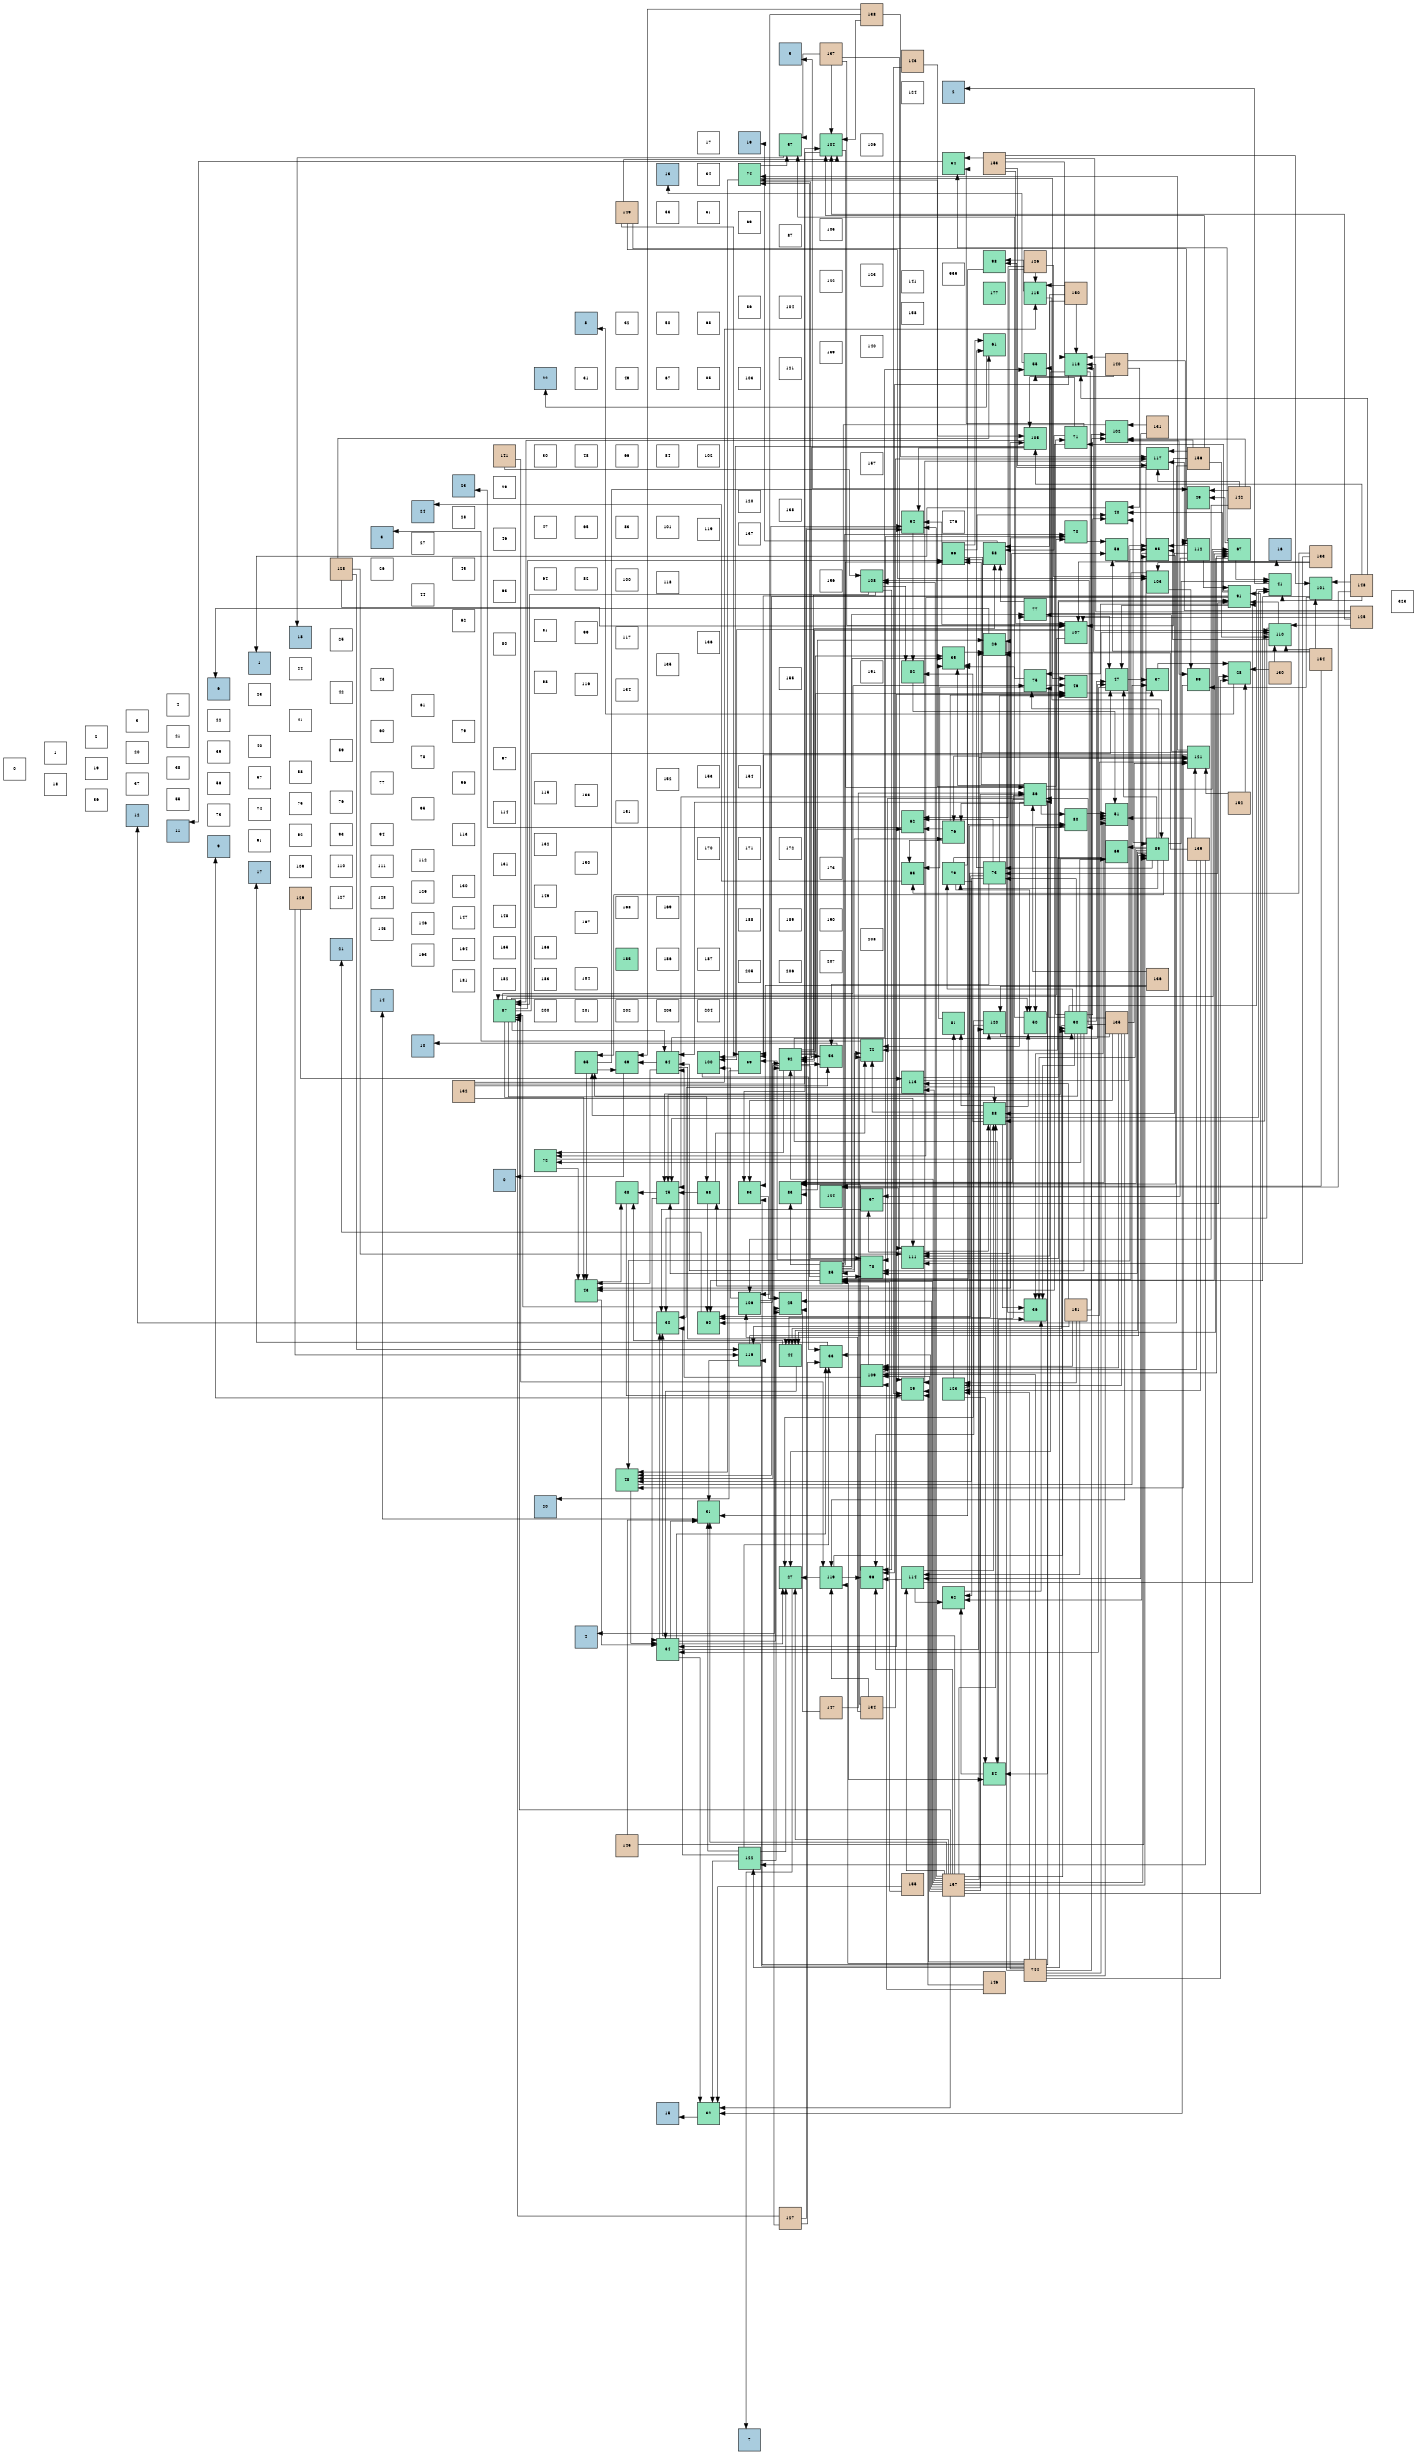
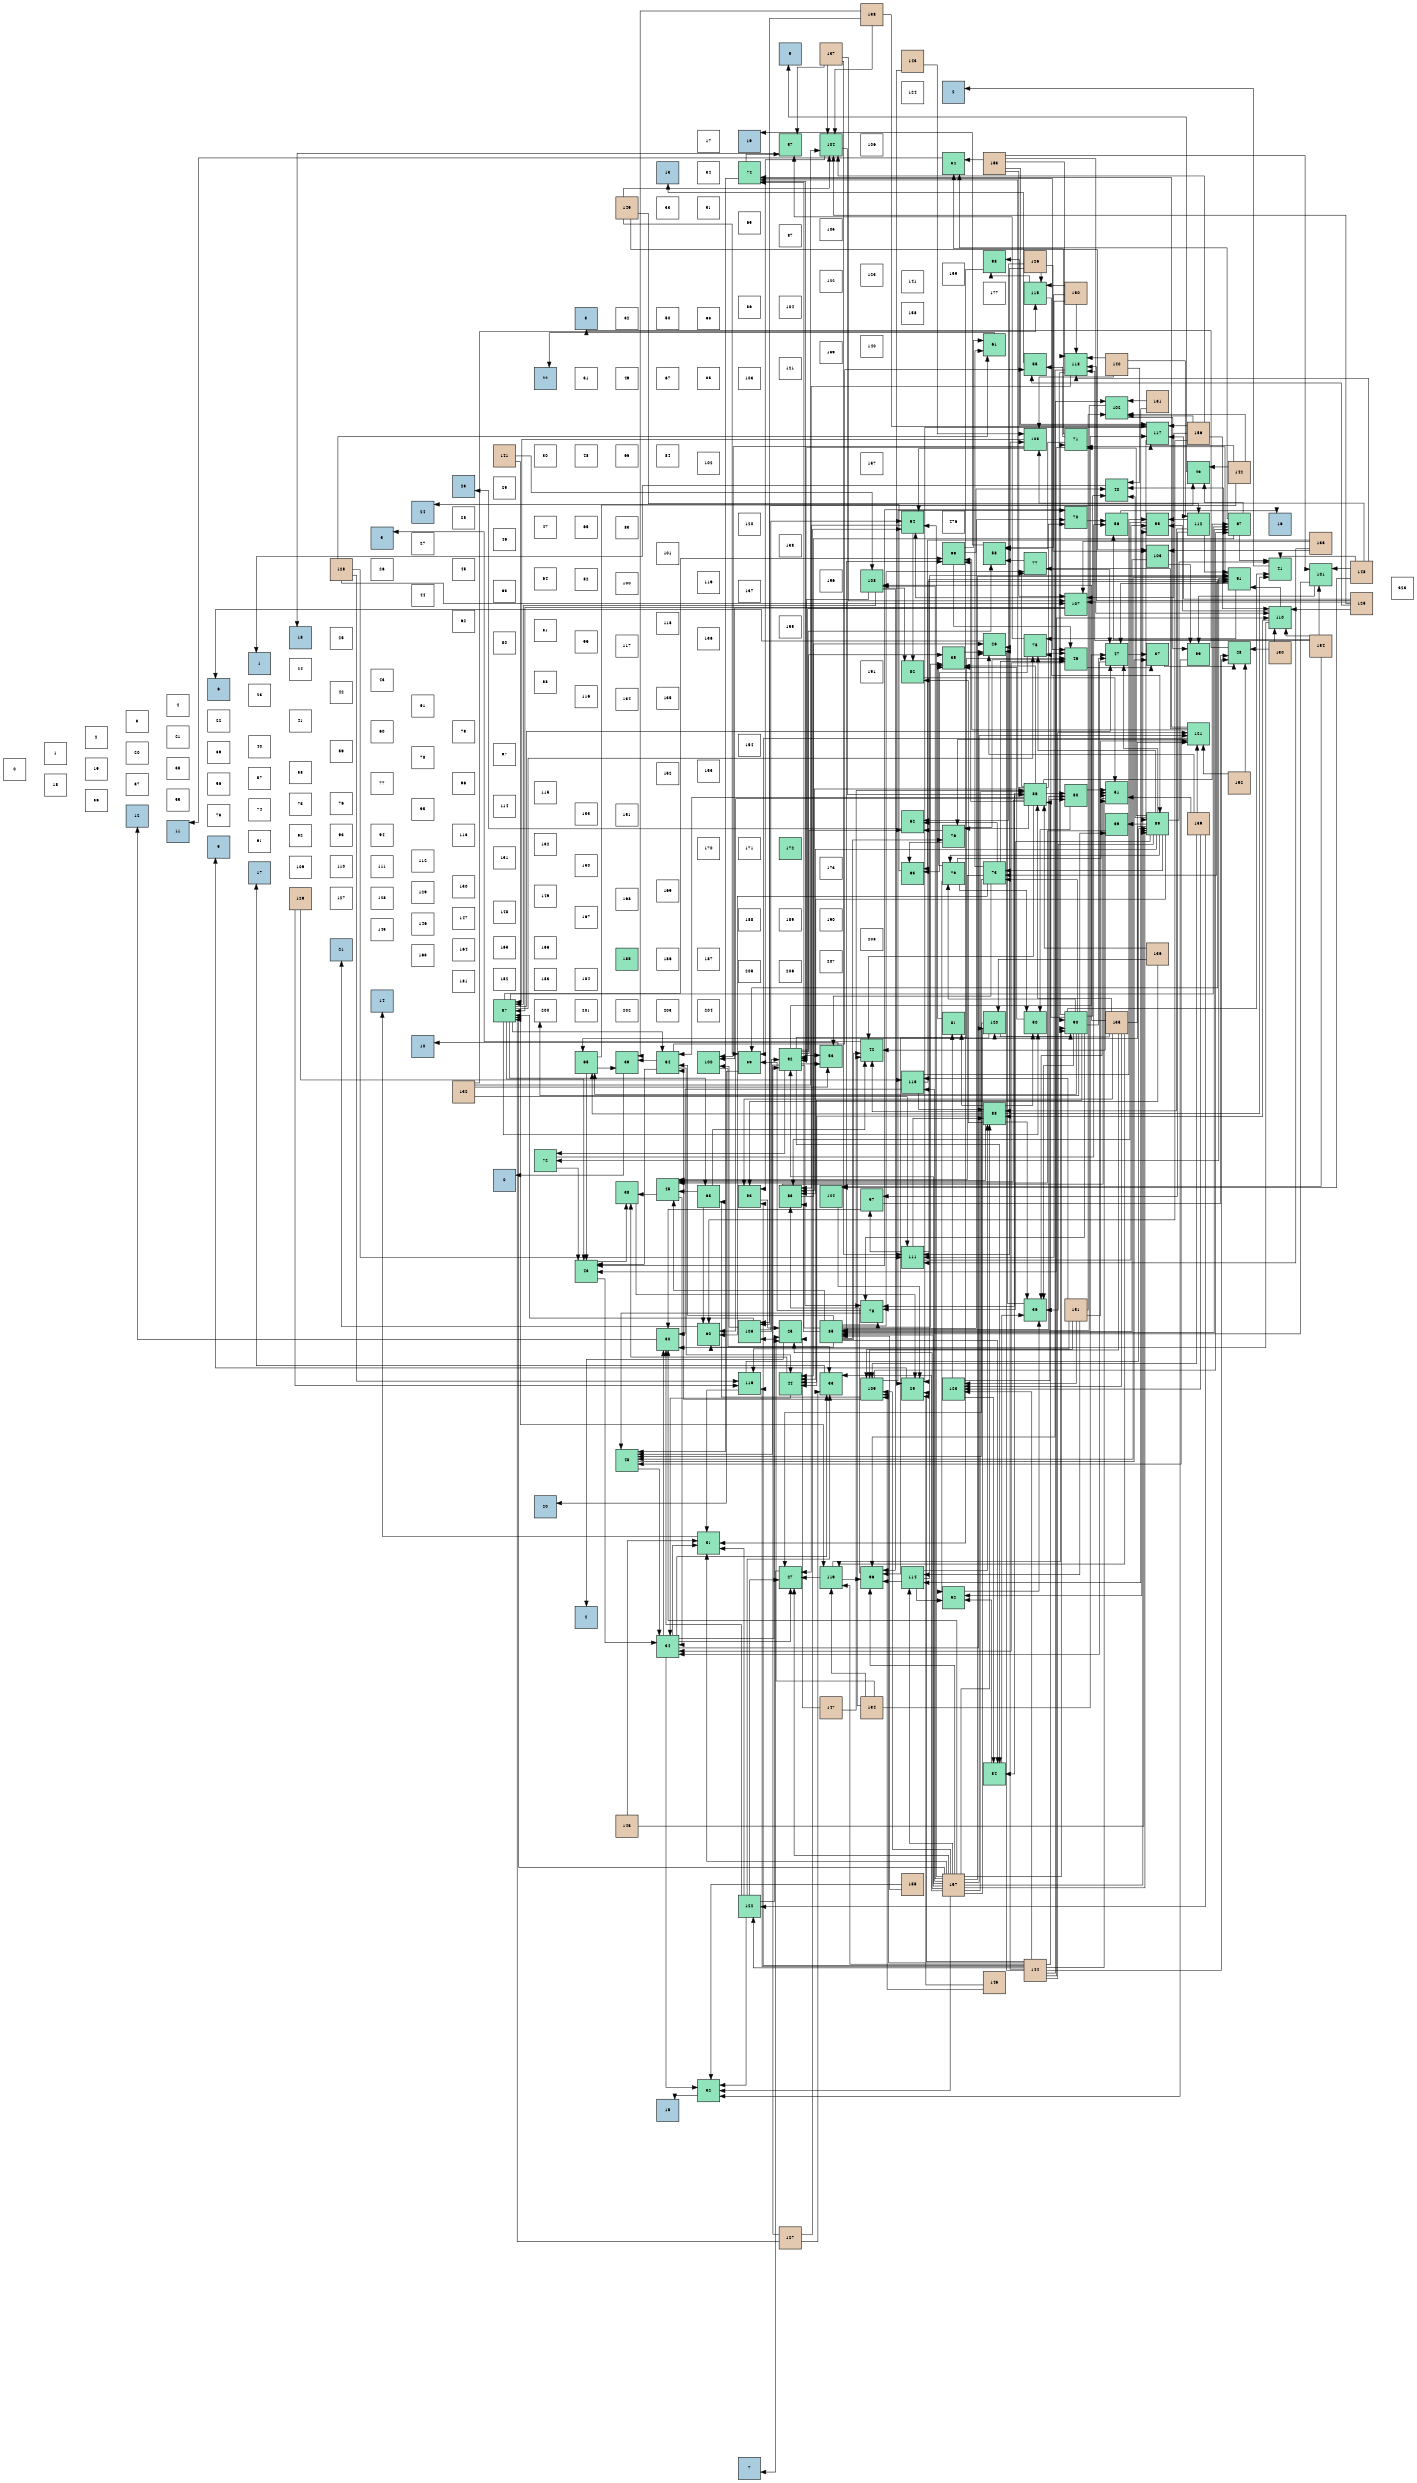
(954, 274) -> (954, 274)
(994, 293) -> (994, 293)
none -> (1136, 615)
(790, 849) -> (790, 849)
(918, 1162) -> (806, 1096)
(1035, 1970) -> (1035, 1970)
